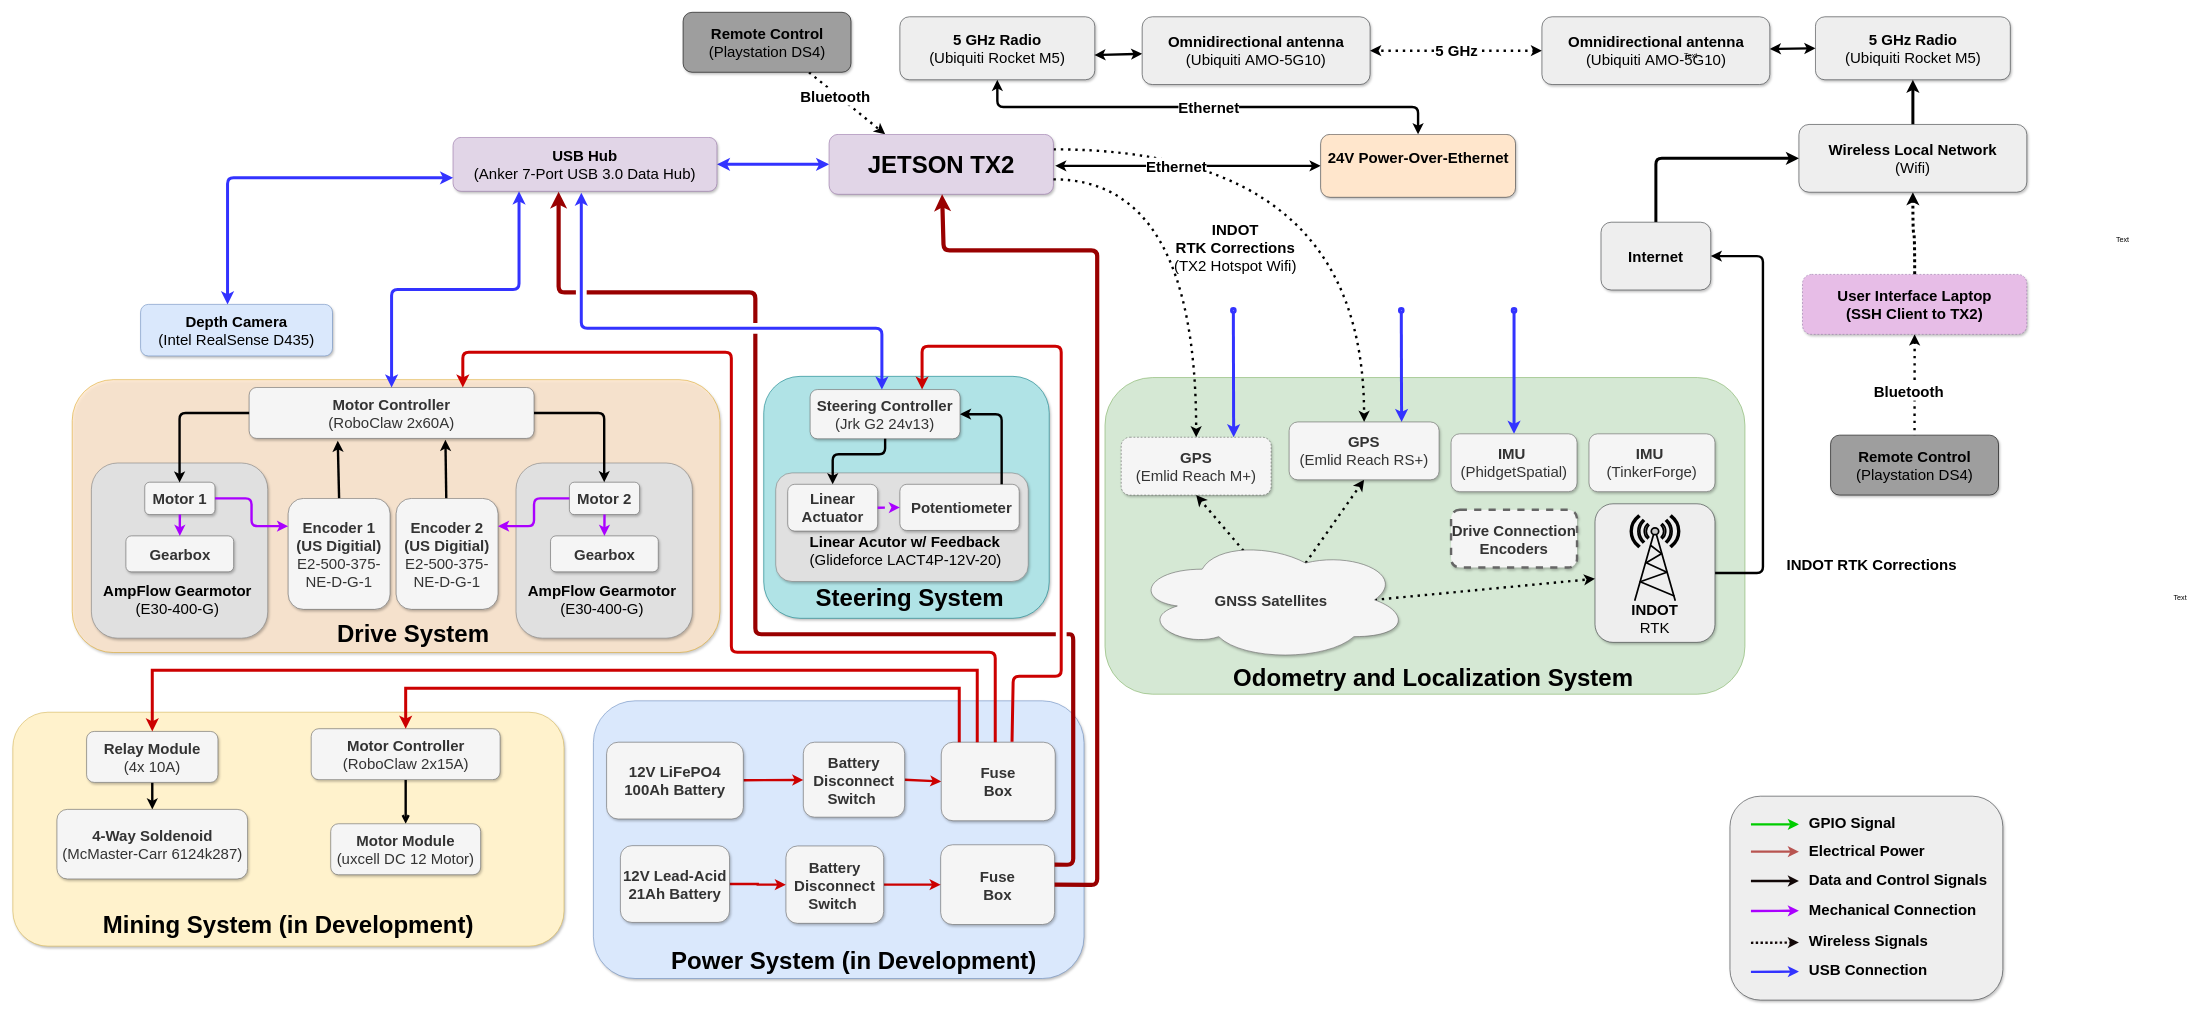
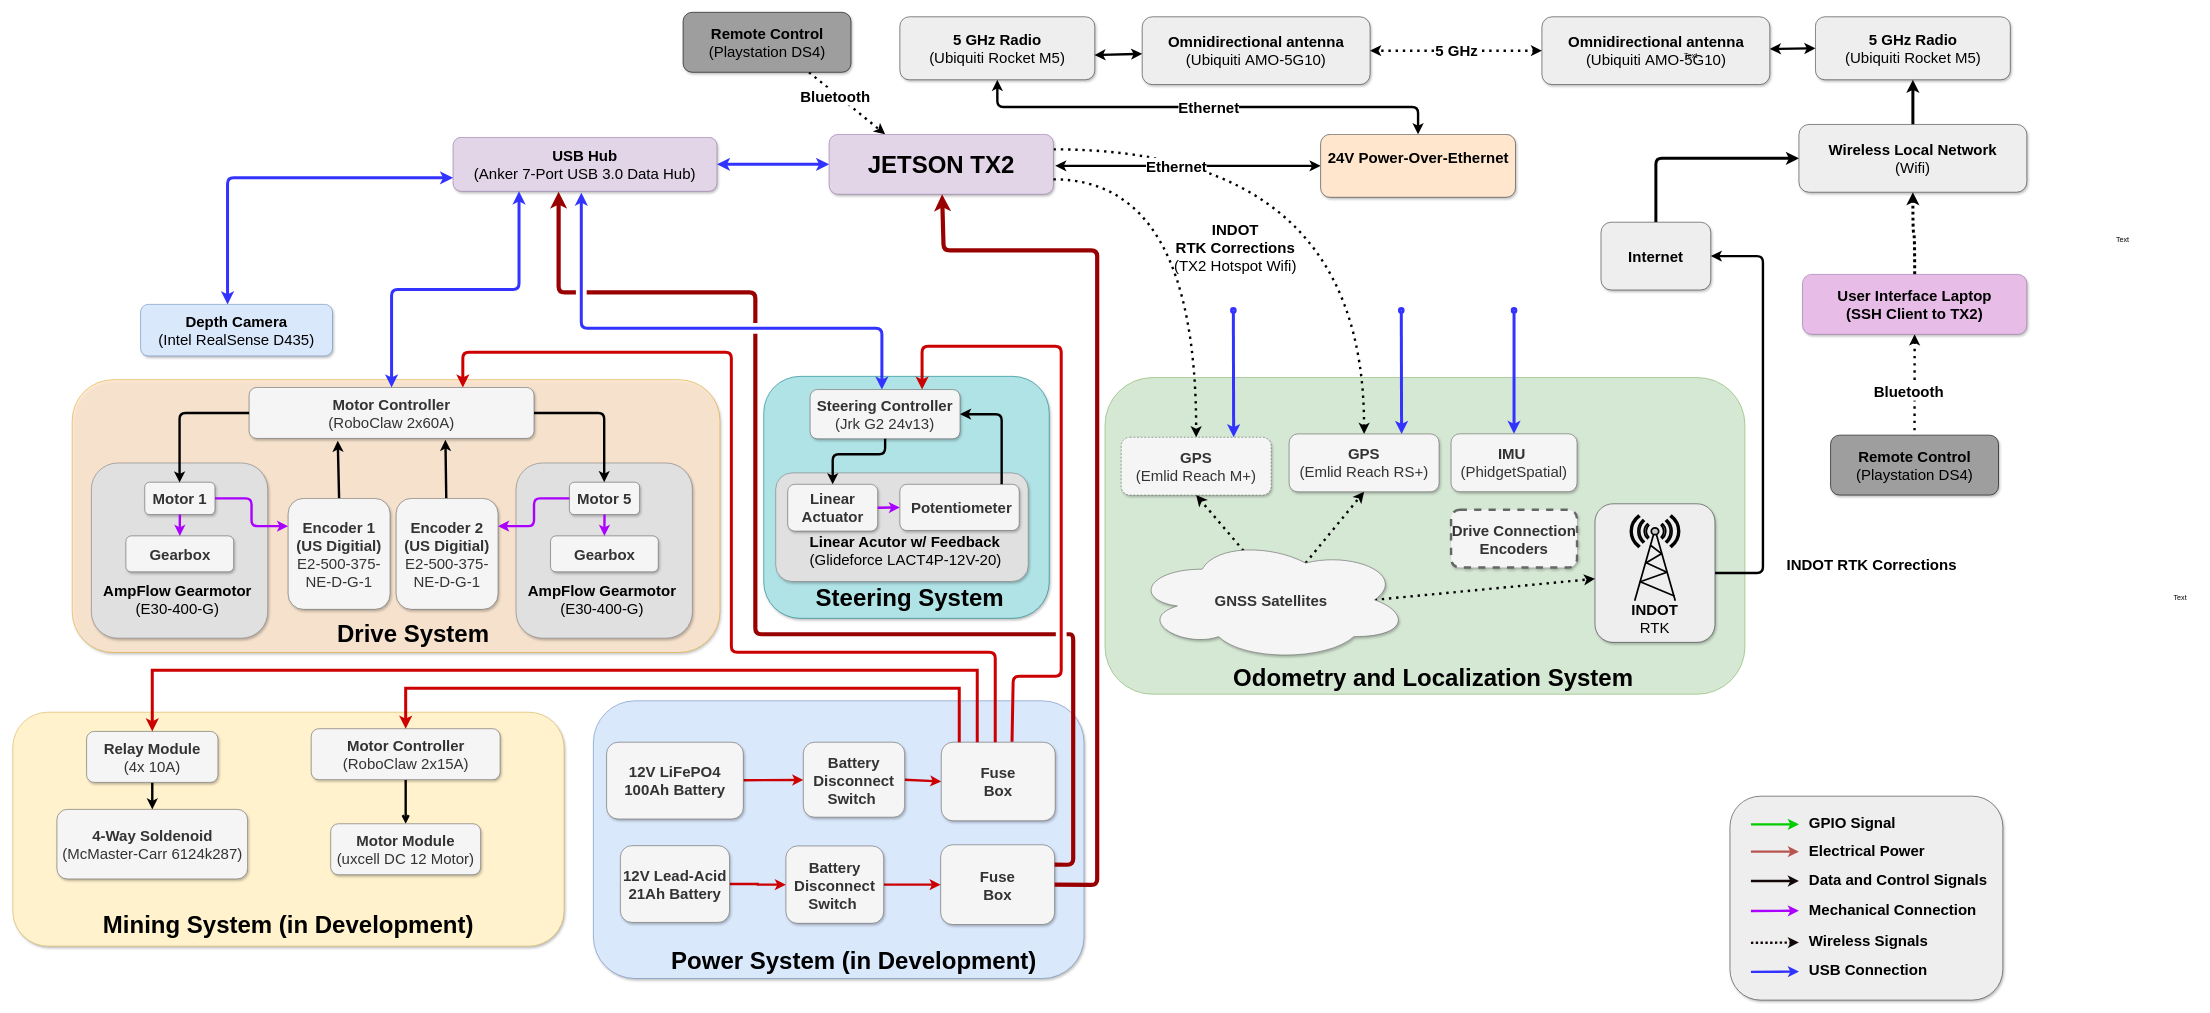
(1915, 305) -> (1915, 305)
(1364, 451) -> (1364, 463)
(1652, 463) -> none
(604, 499) -> (604, 499)
(887, 508) -> (887, 508)
